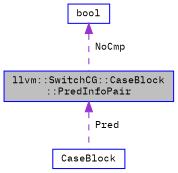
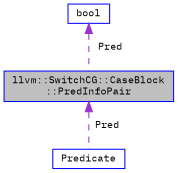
(108, 47) -> (108, 47)
(89, 159) -> (89, 159)
